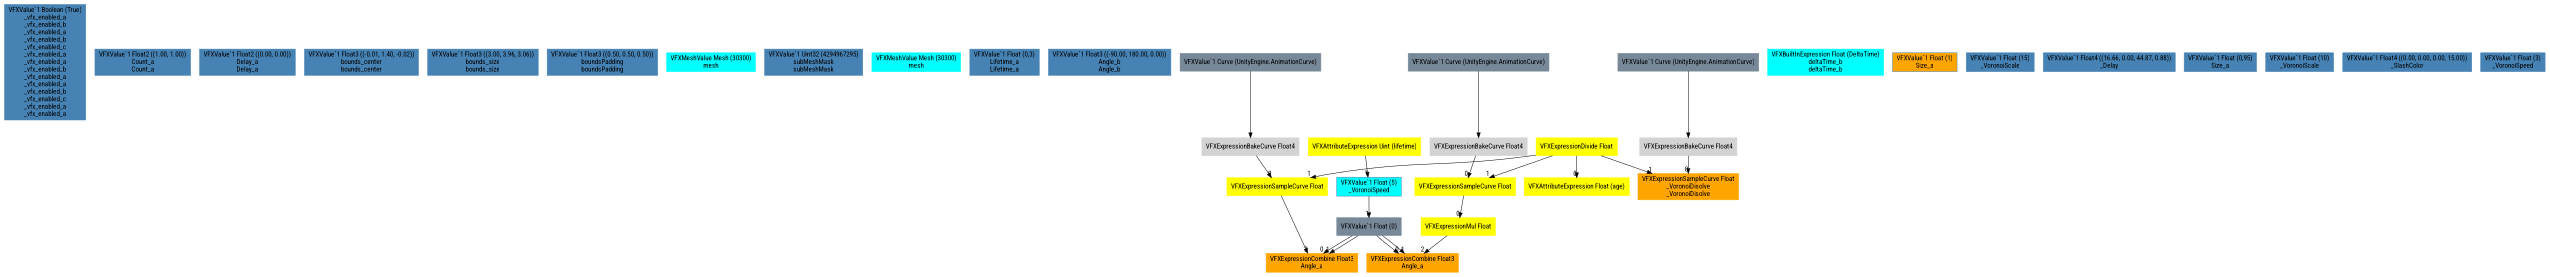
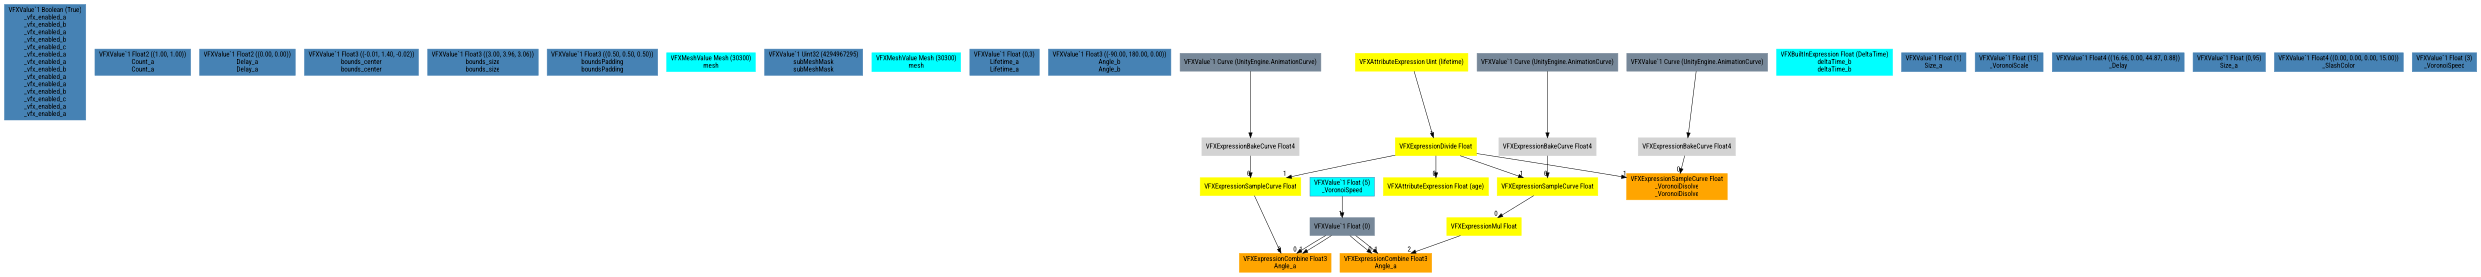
(1925, 62) -> (1934, 62)
(2300, 62) -> none
(1366, 164) -> (1423, 102)
